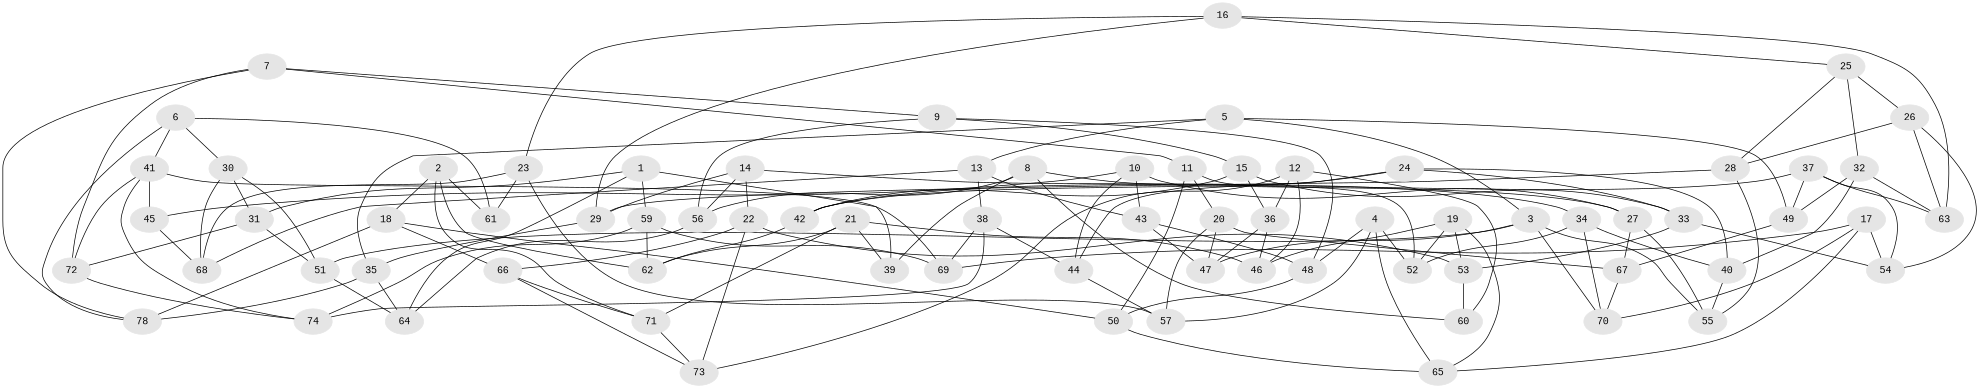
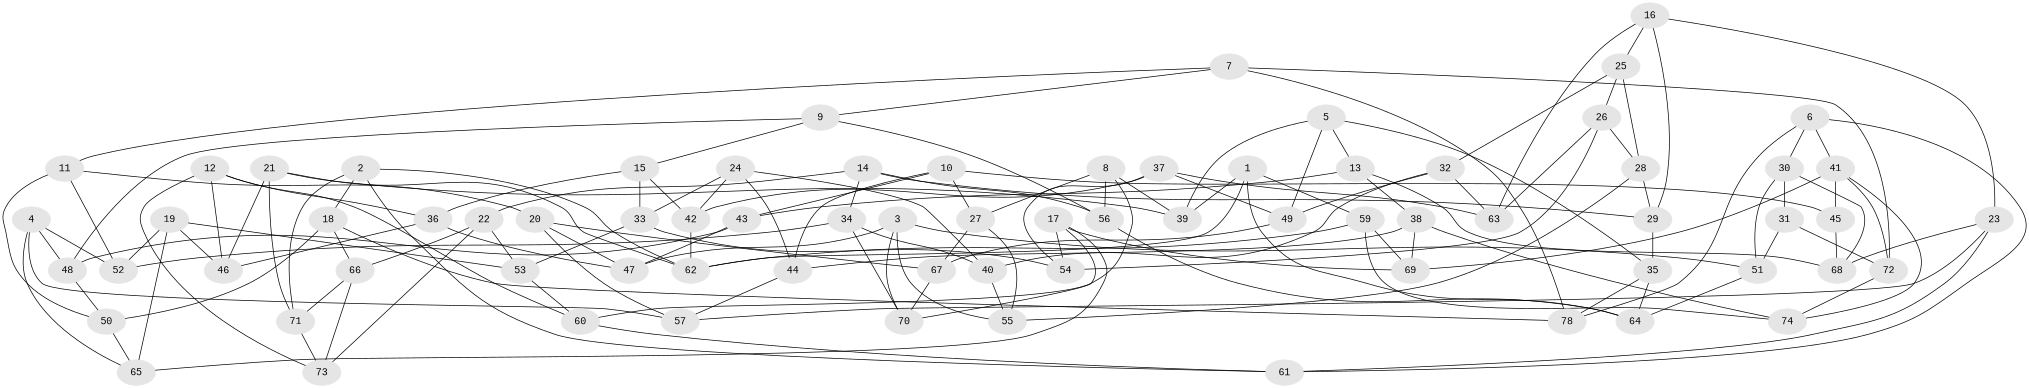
(1389, 143) -> (1235, 147)
(383, 190) -> (878, 255)
none -> (931, 357)
